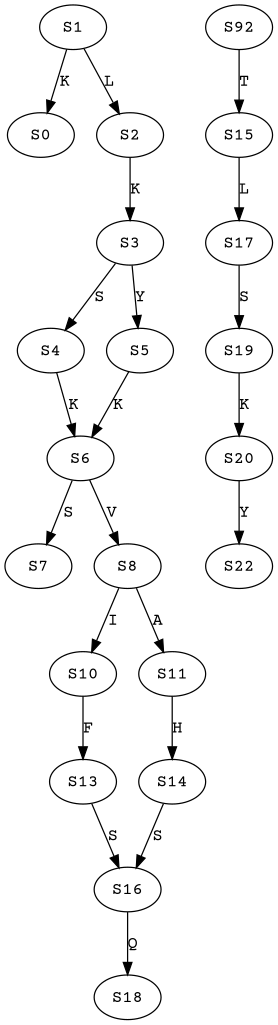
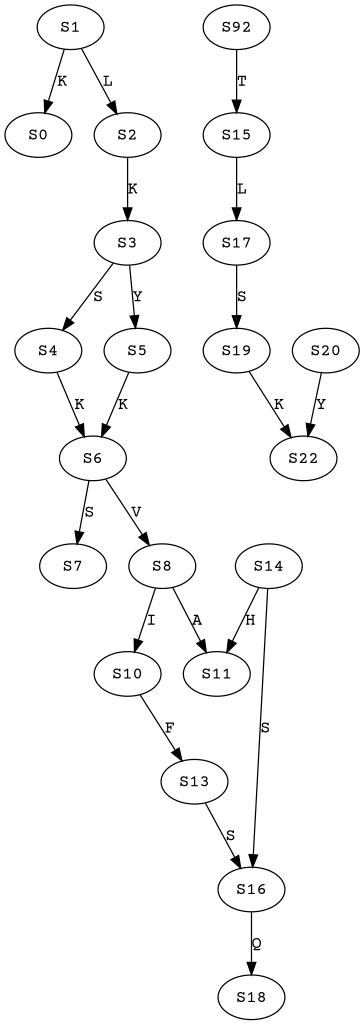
(239, 398) -> (267, 399)
(172, 722) -> (246, 614)
